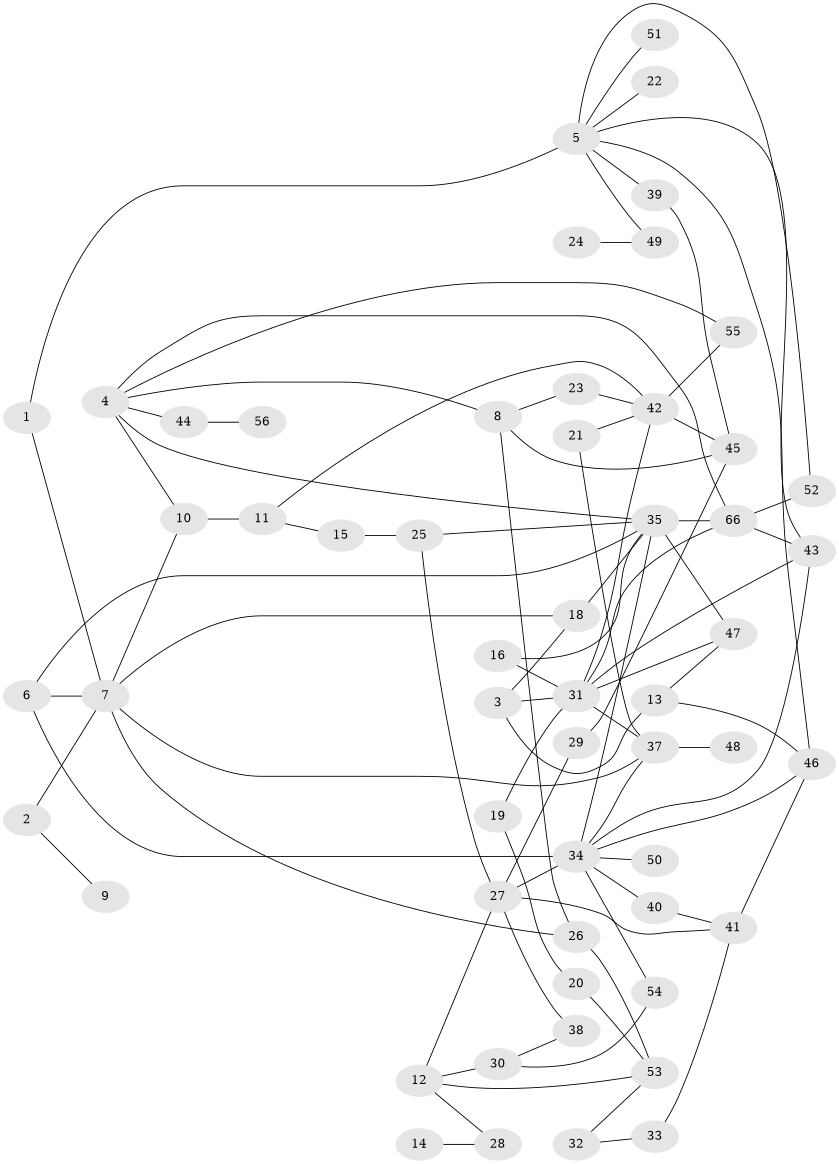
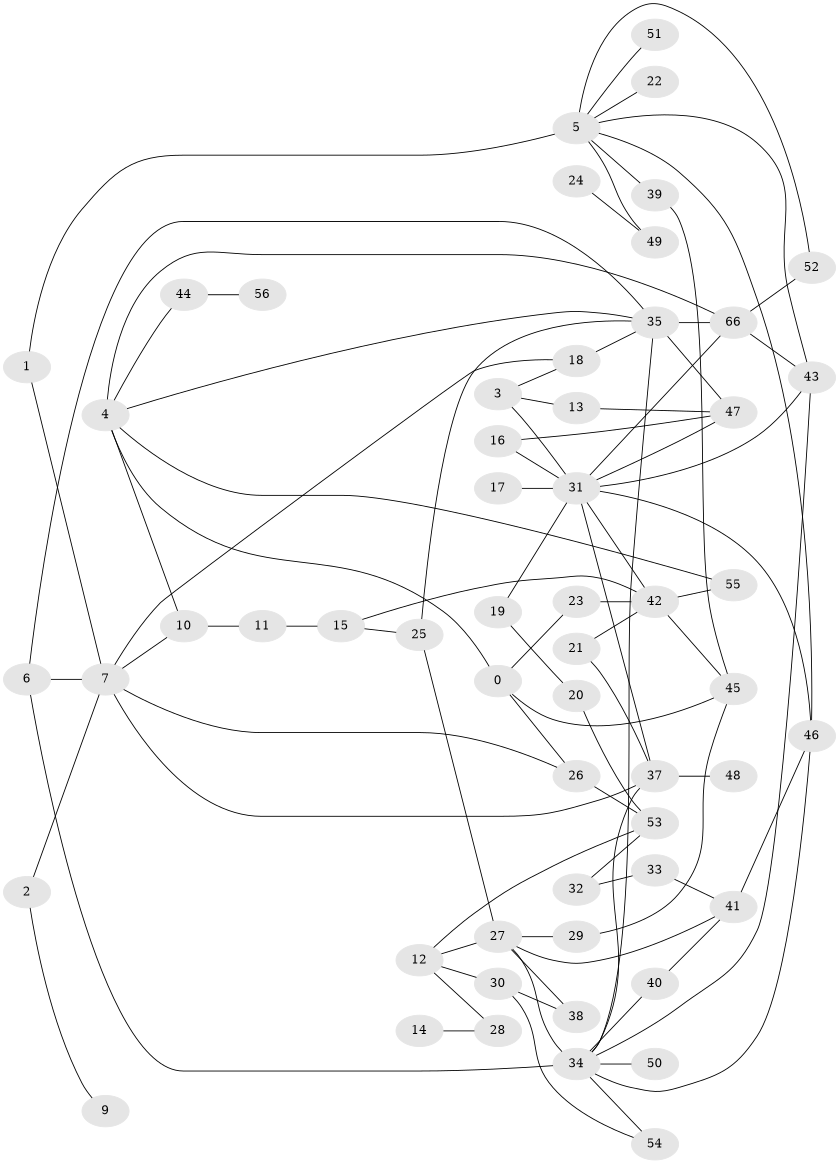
(462, 394) -> (499, 584)
(498, 417) -> (498, 681)
none -> (498, 488)
(589, 647) -> (616, 430)
(742, 718) -> (755, 560)
